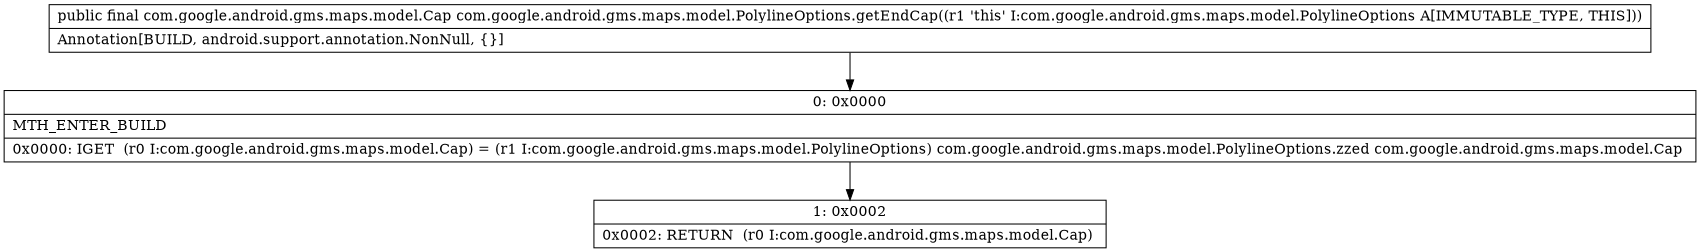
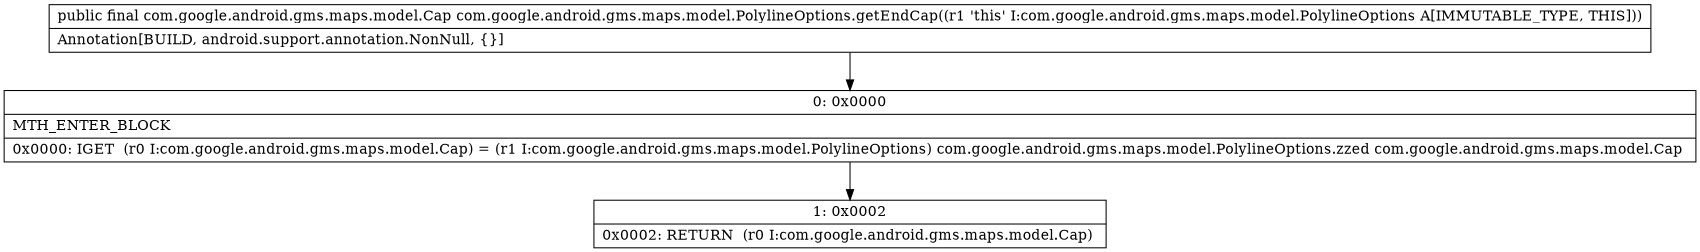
(90, 126) -> (92, 126)
